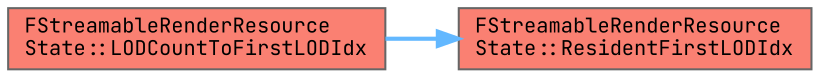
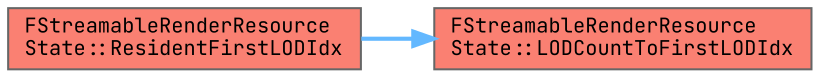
(411, 39) -> (387, 39)
